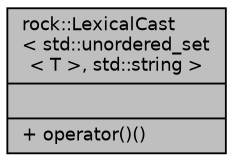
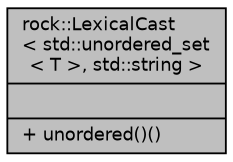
(84, 135) -> (92, 135)
